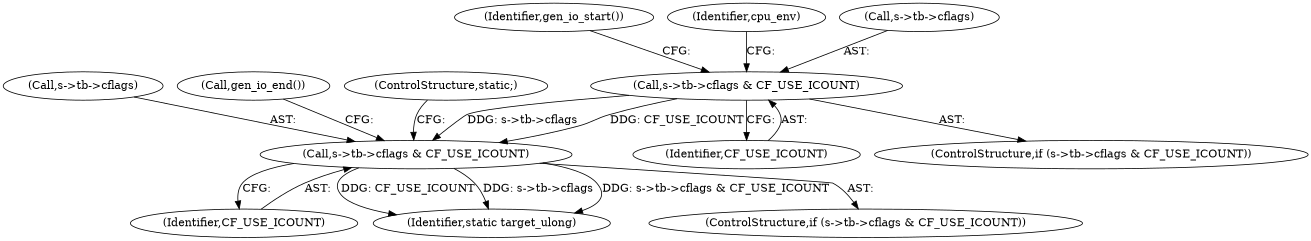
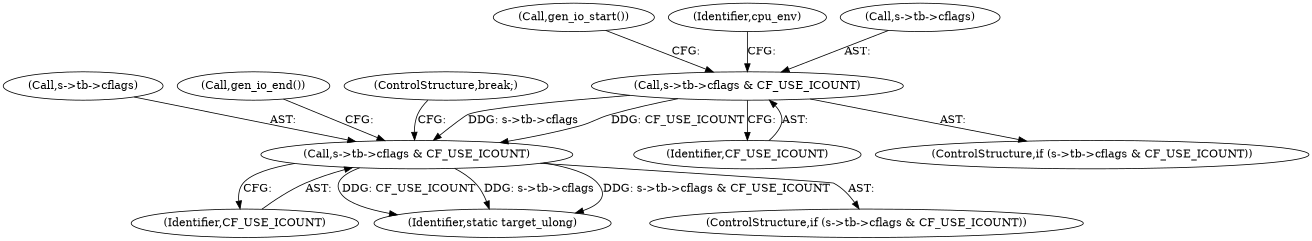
(554, 17) -> (574, 17)
(446, 86) -> (446, 86)
